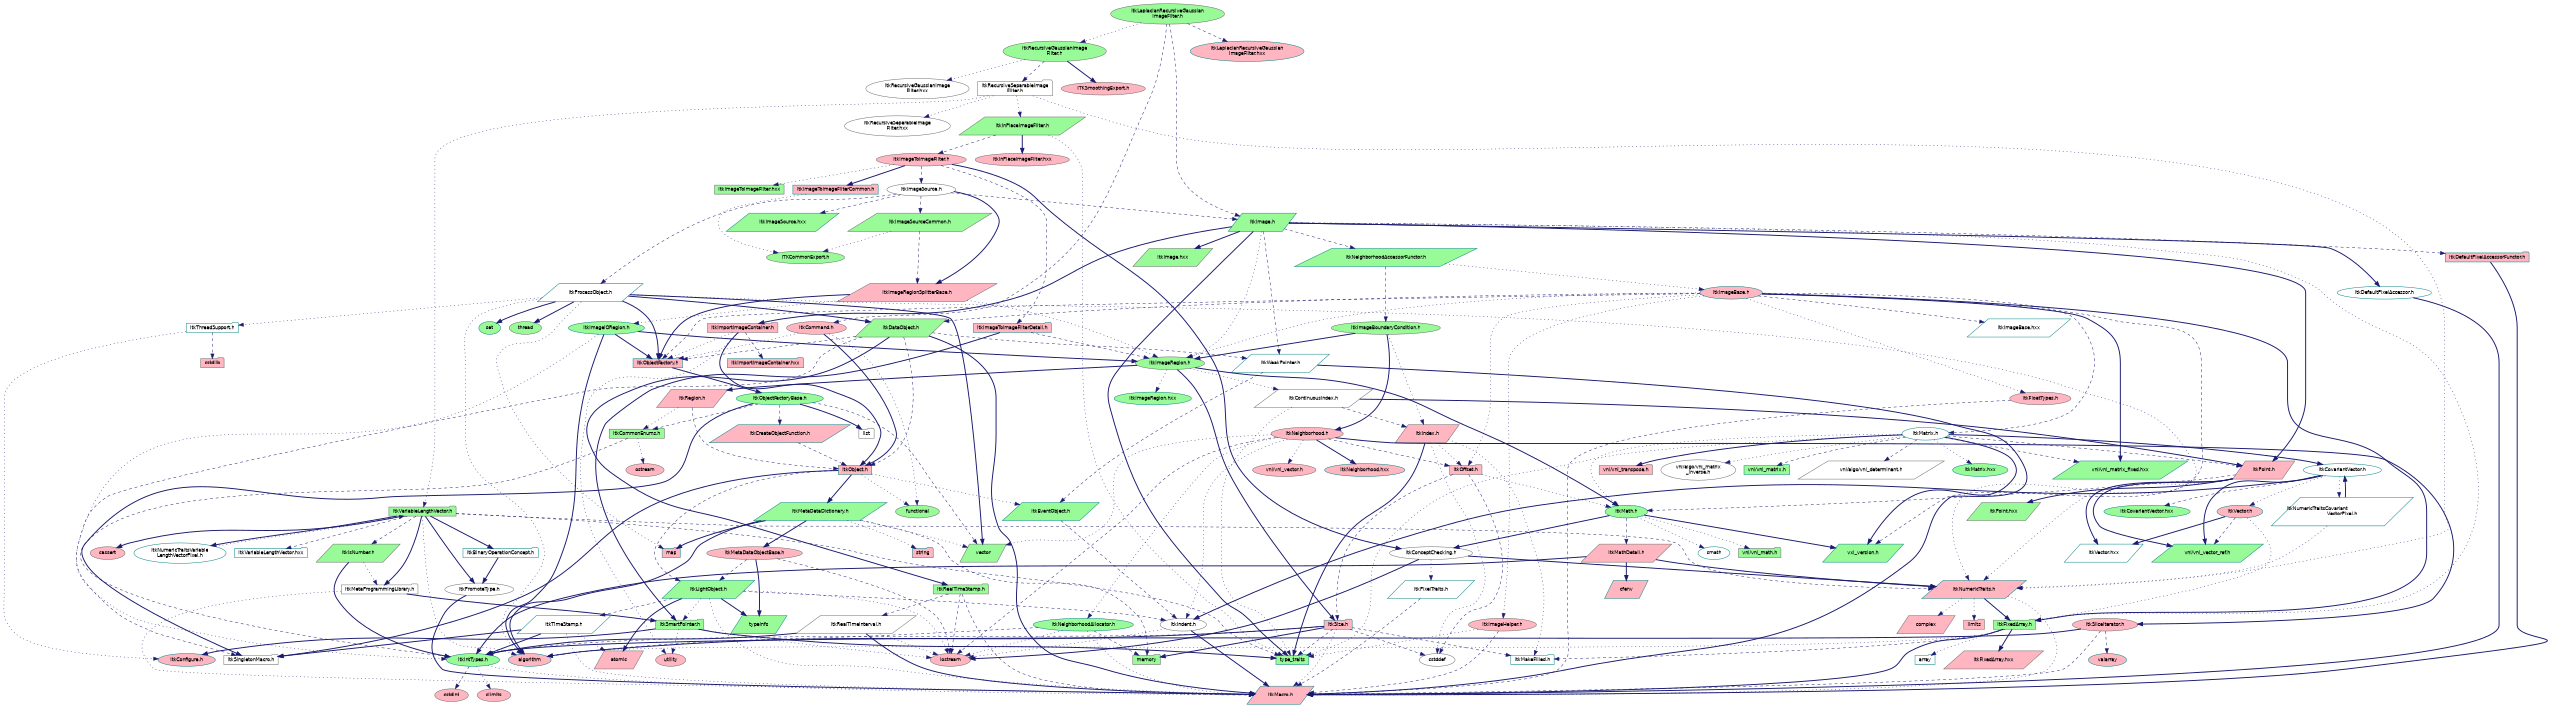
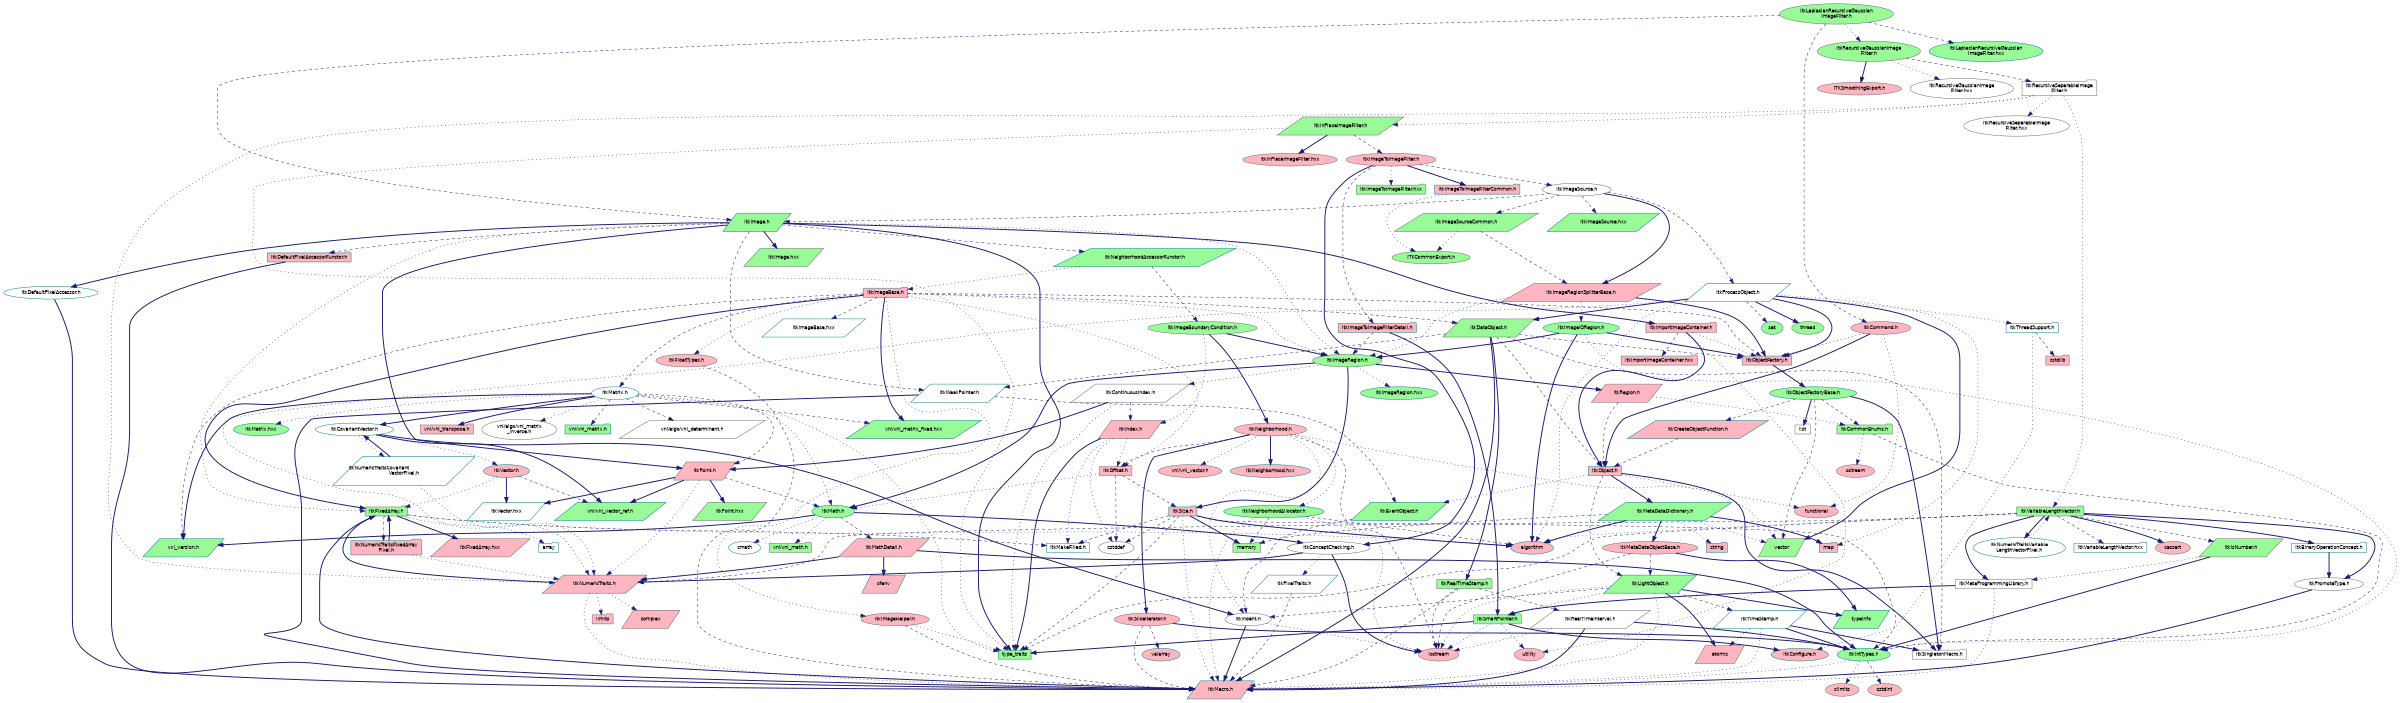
(1247, 51) -> (1986, 51)
(1731, 293) -> (886, 293)
(528, 310) -> (1755, 310)
(917, 512) -> (1816, 512)
(2147, 512) -> none
none -> (386, 548)
